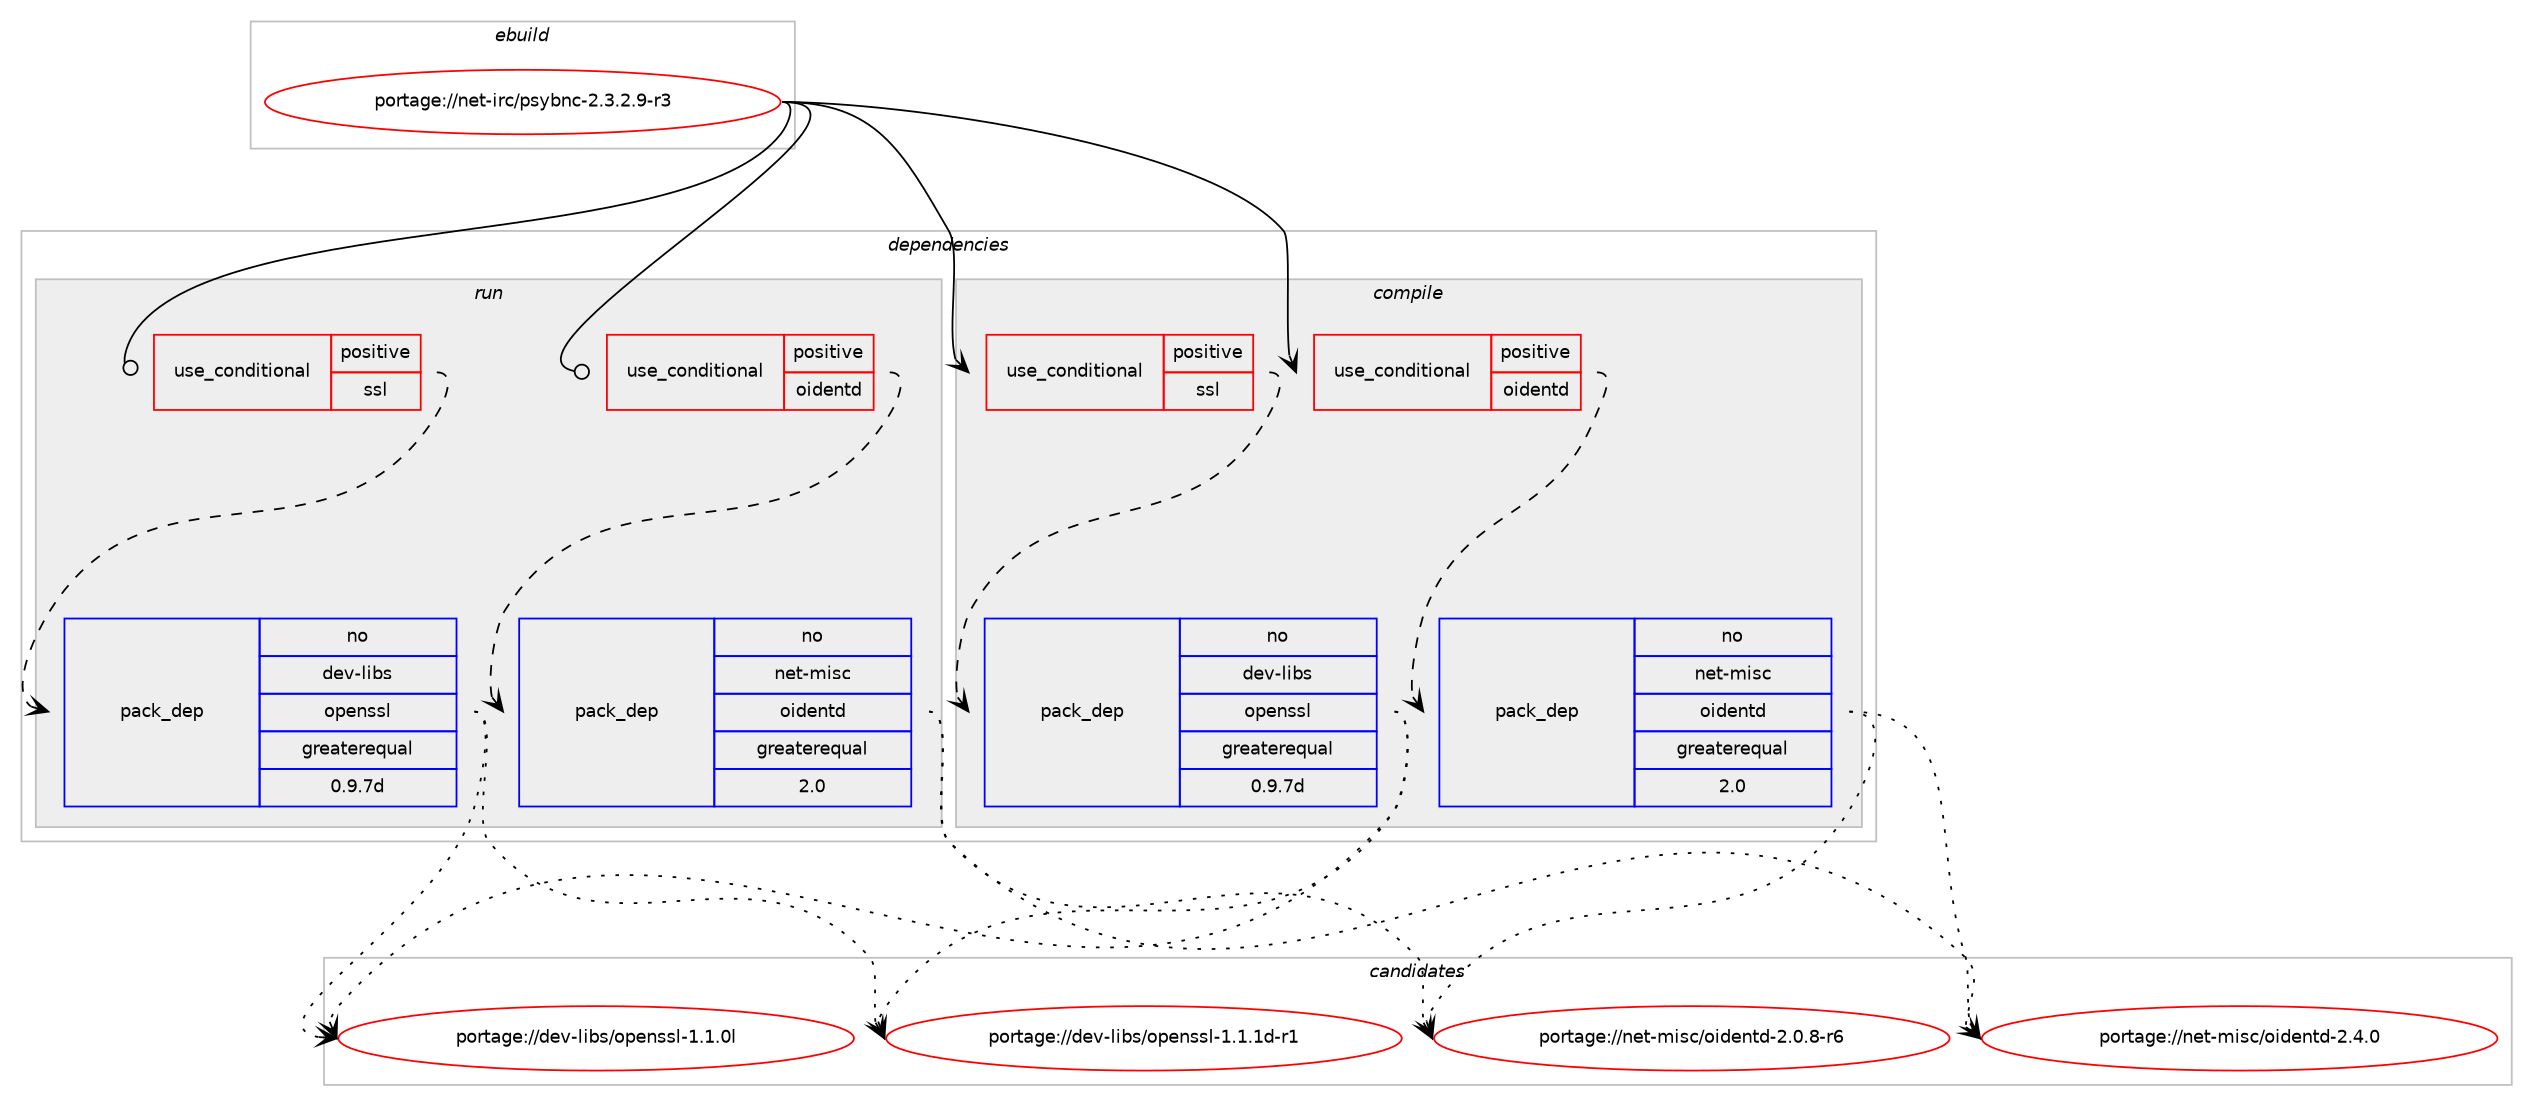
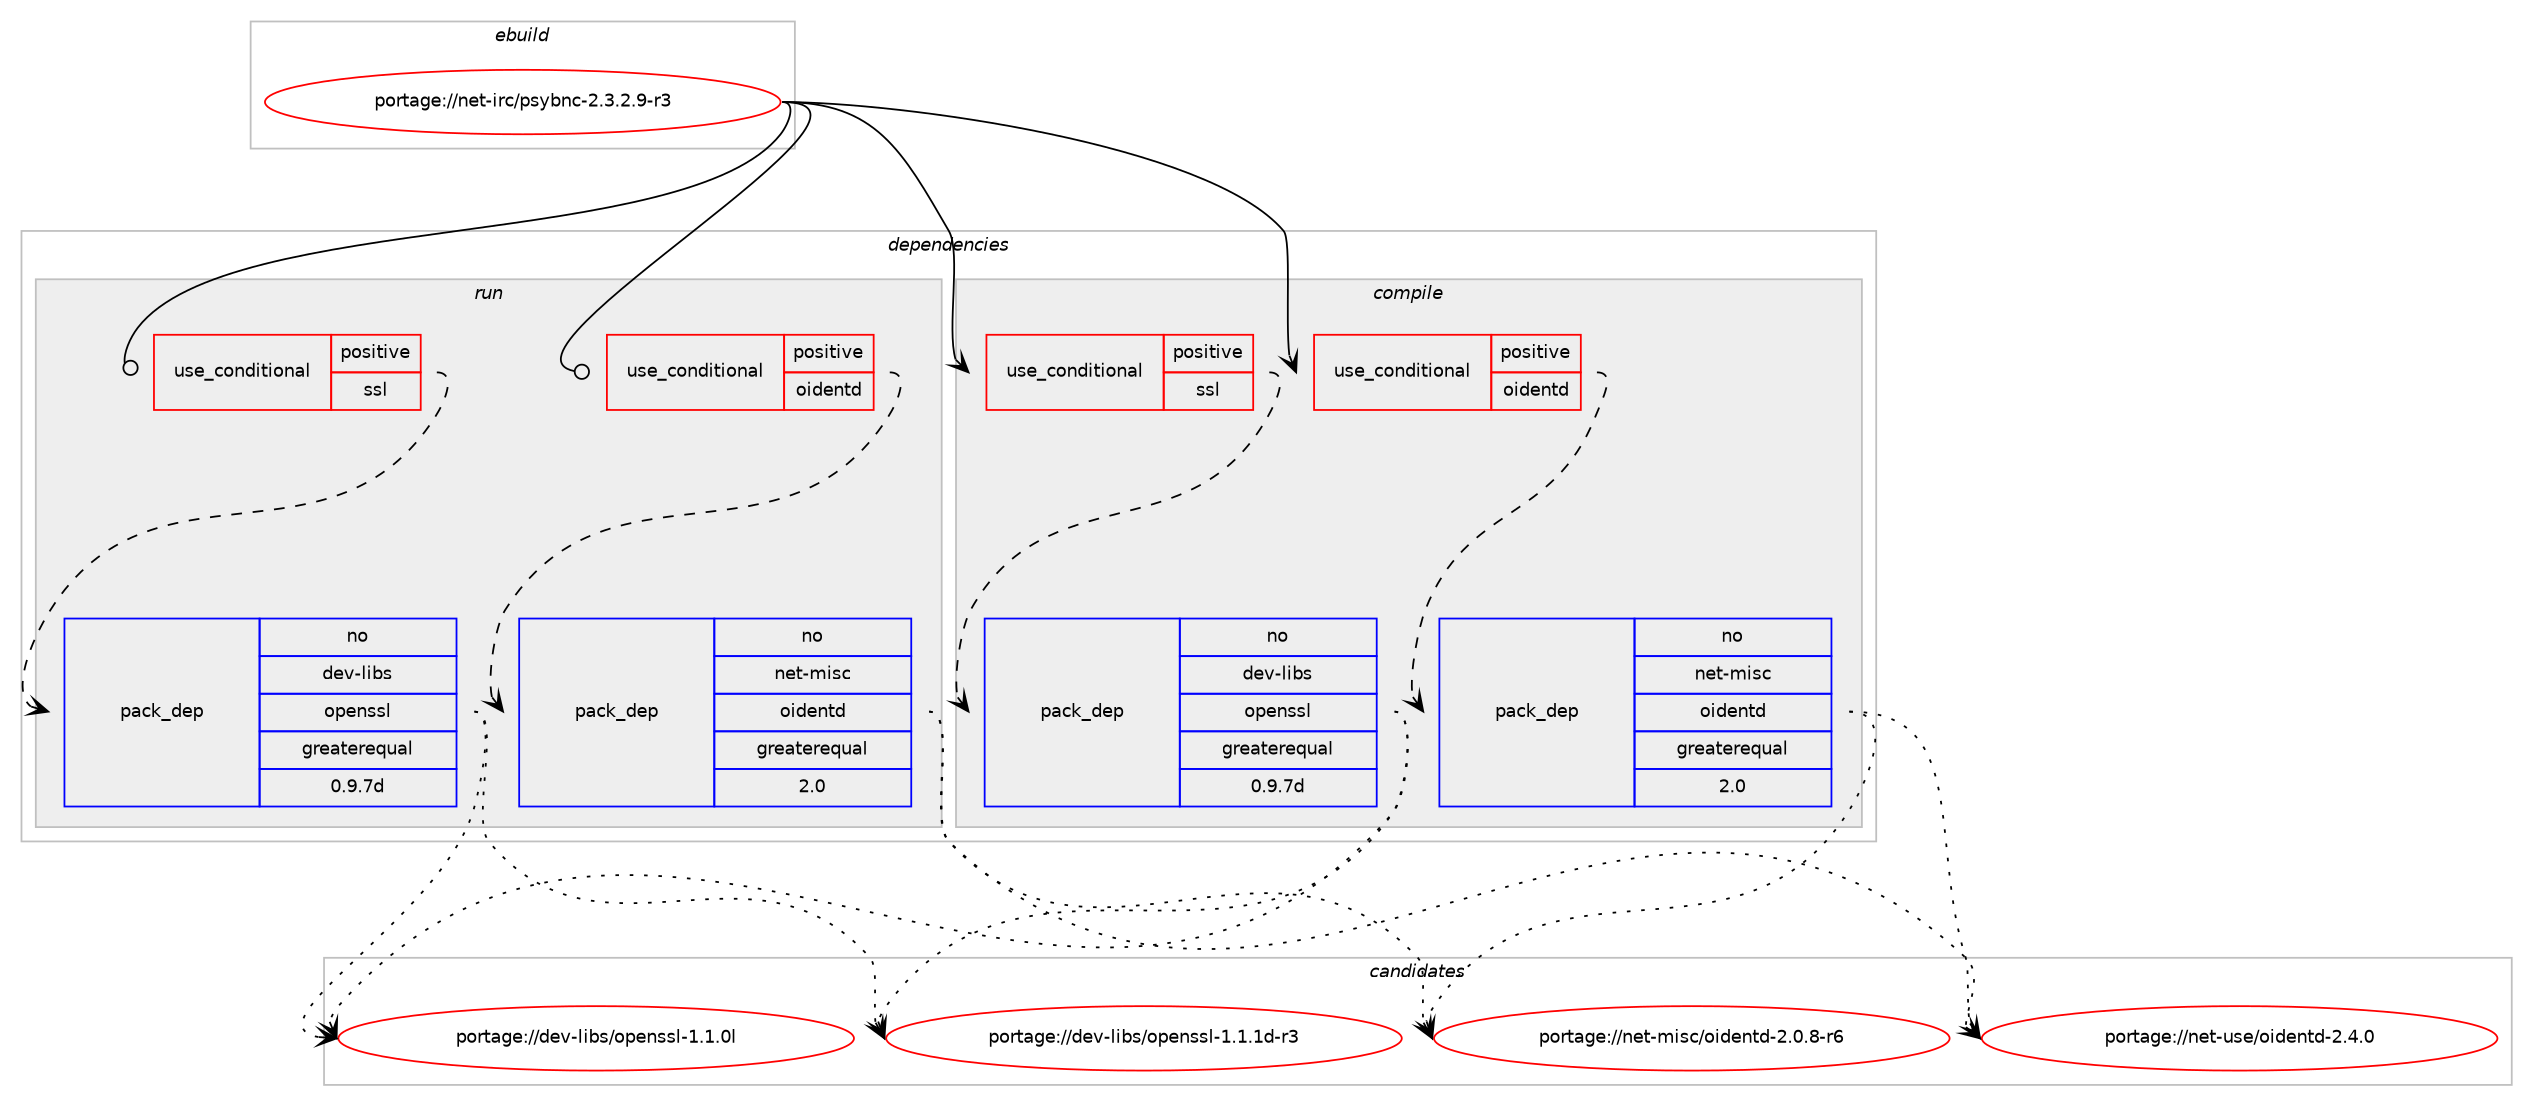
(1144, 1038) -> (1144, 1038)
(2240, 1038) -> (2240, 1038)
